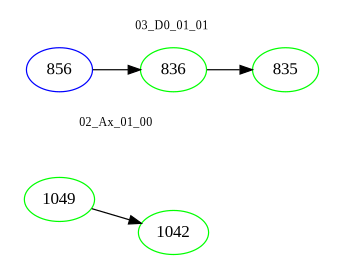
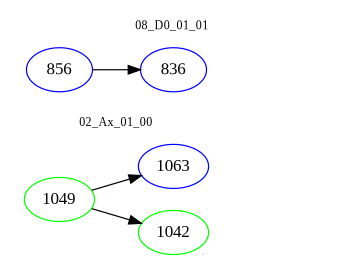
(173, 26) -> (173, 26)
(173, 70) -> (173, 70)
(286, 70) -> none
none -> (173, 166)
